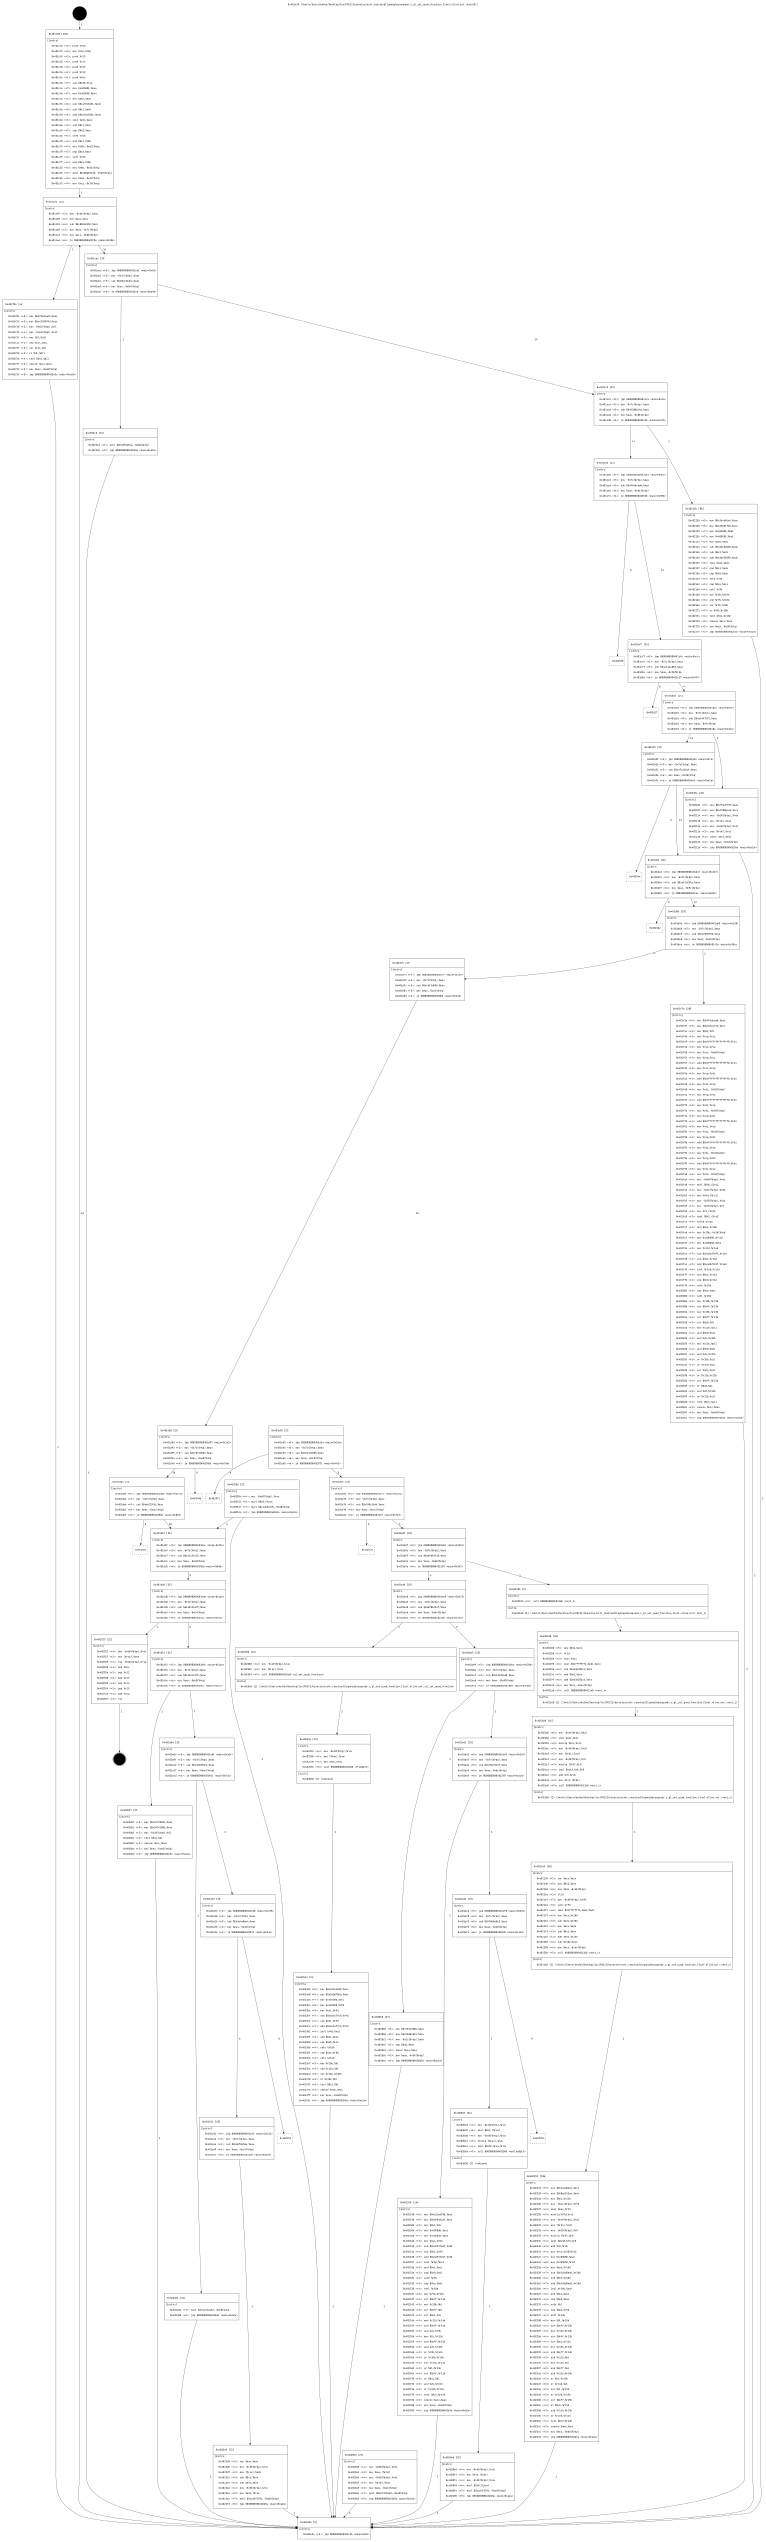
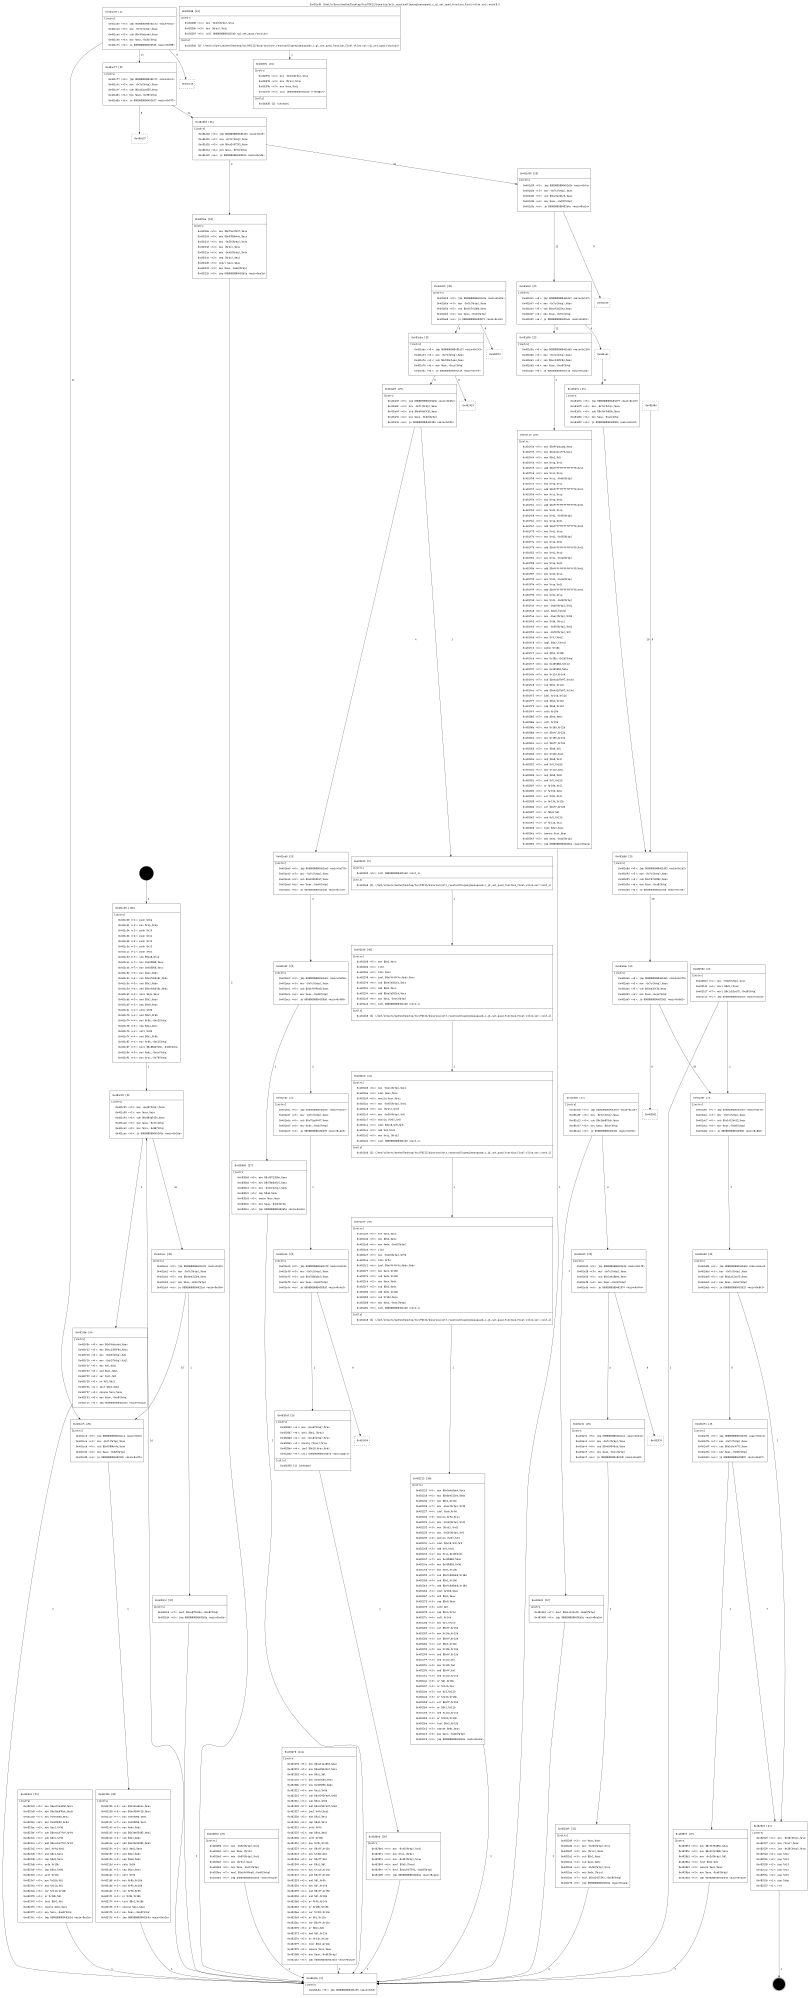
(631, 441) -> (70, 725)
(567, 970) -> (602, 371)
(195, 1480) -> (650, 630)
(388, 1635) -> none
(192, 1713) -> (754, 1641)
(332, 1877) -> none
(444, 1986) -> none
